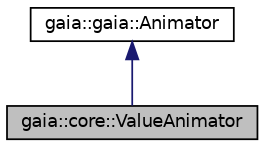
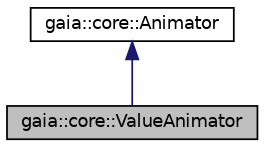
(132, 25) -> (132, 25)
